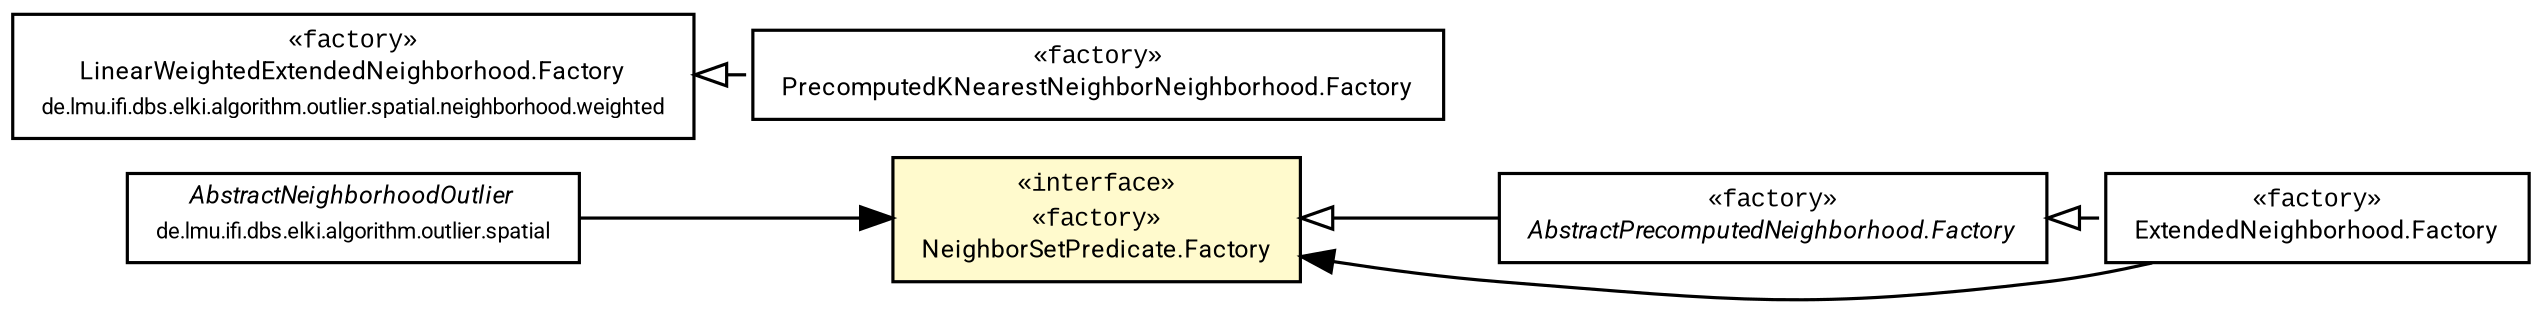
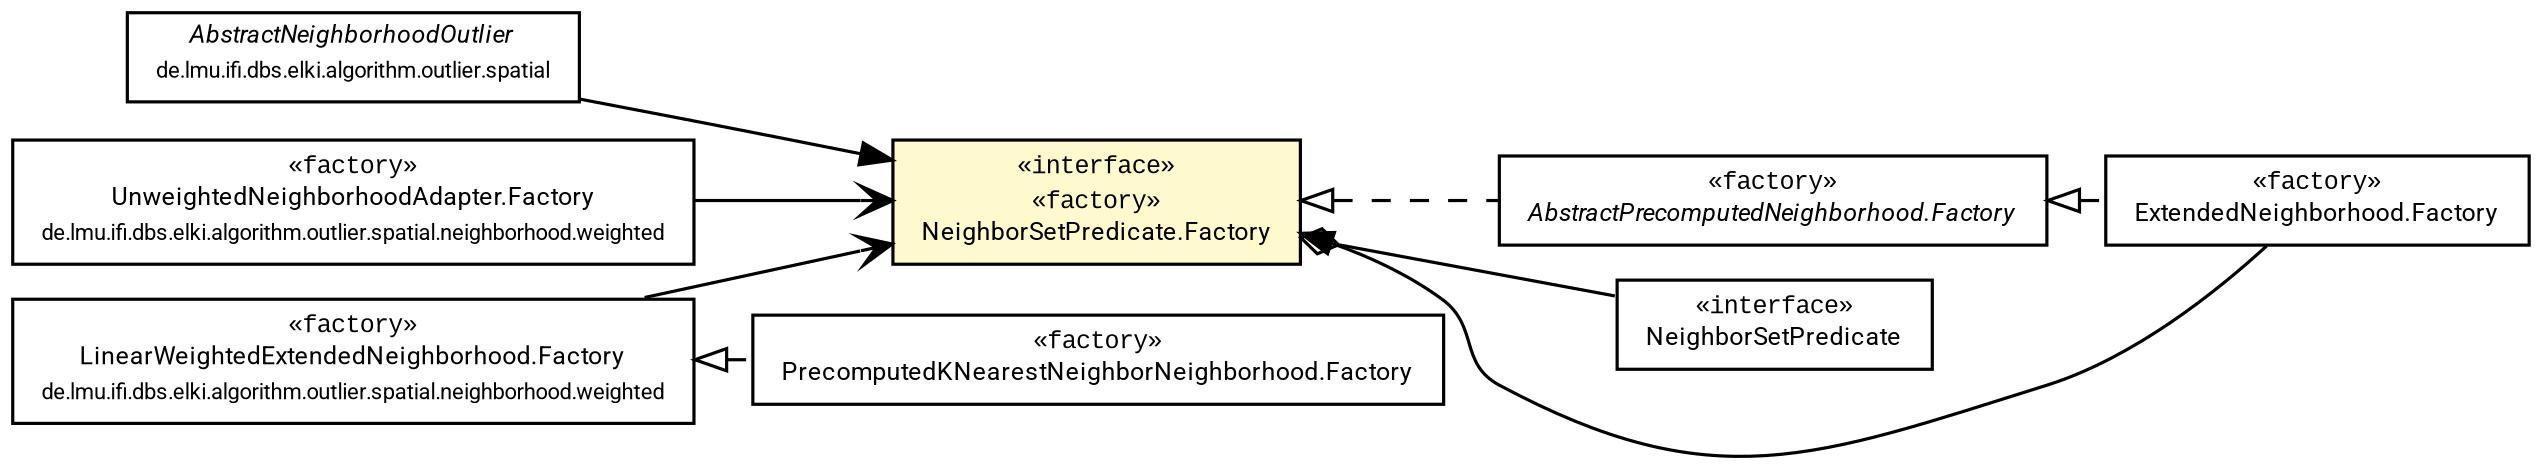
none -> (353, 201)
(1416, 218) -> (1416, 201)
none -> (752, 274)
none -> (1773, 325)
